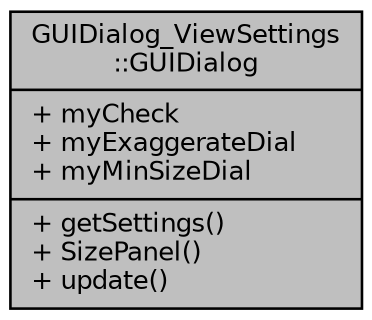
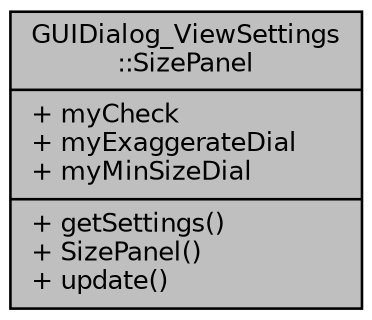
(186, 64) -> (186, 64)
